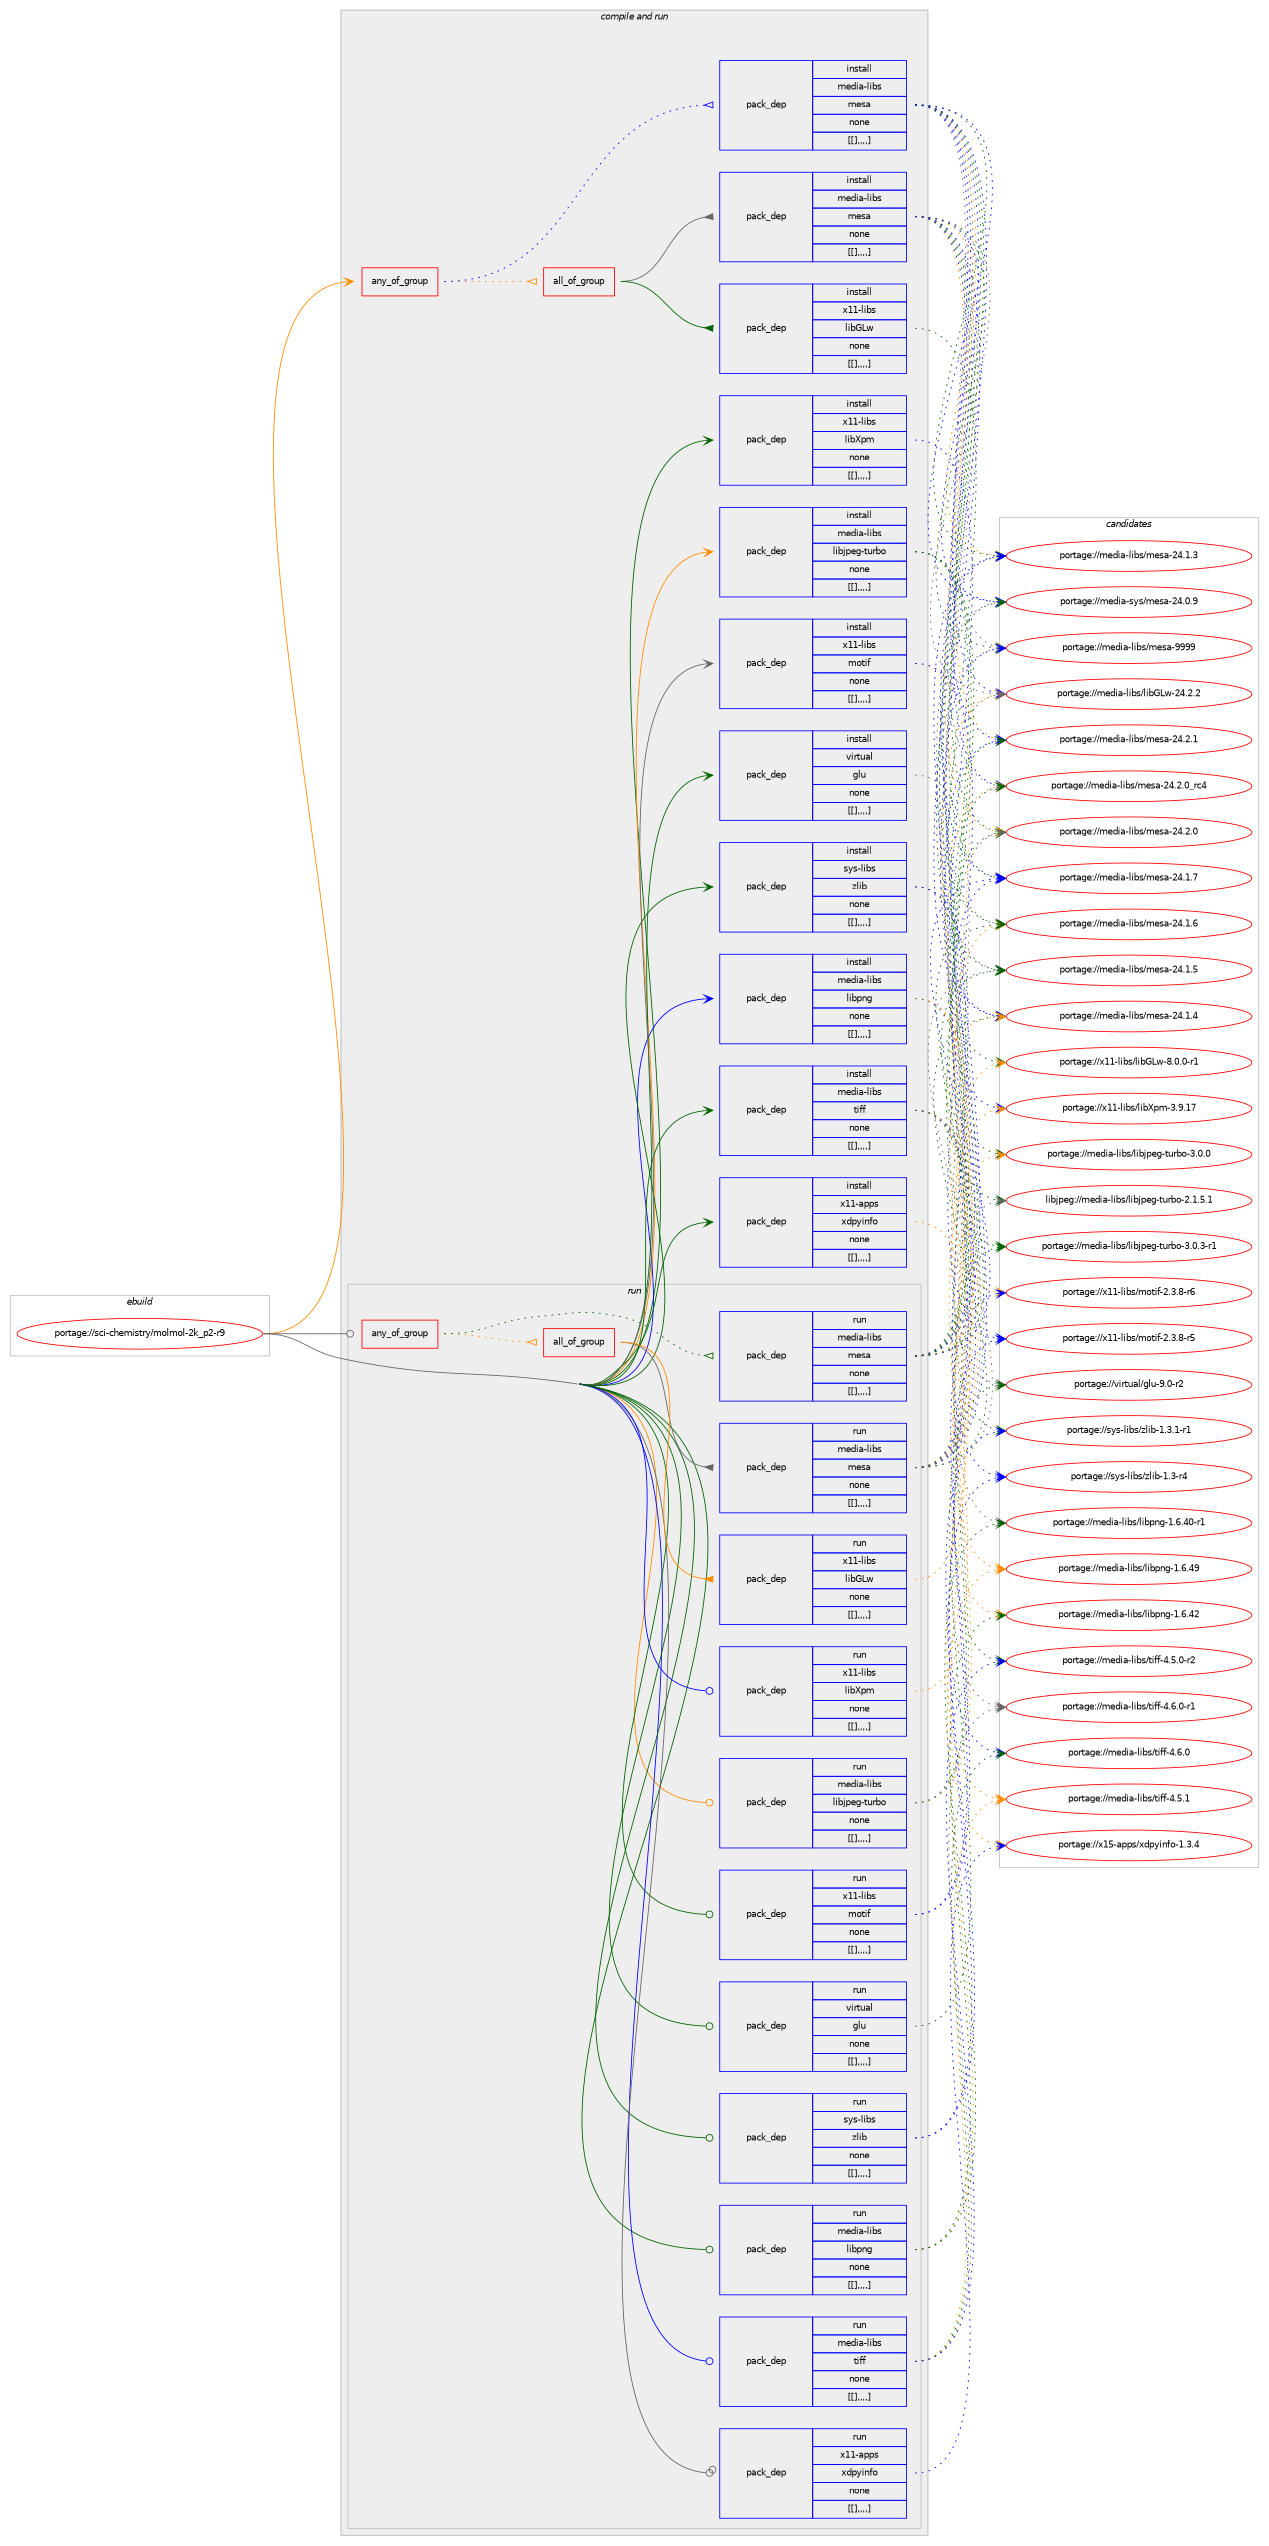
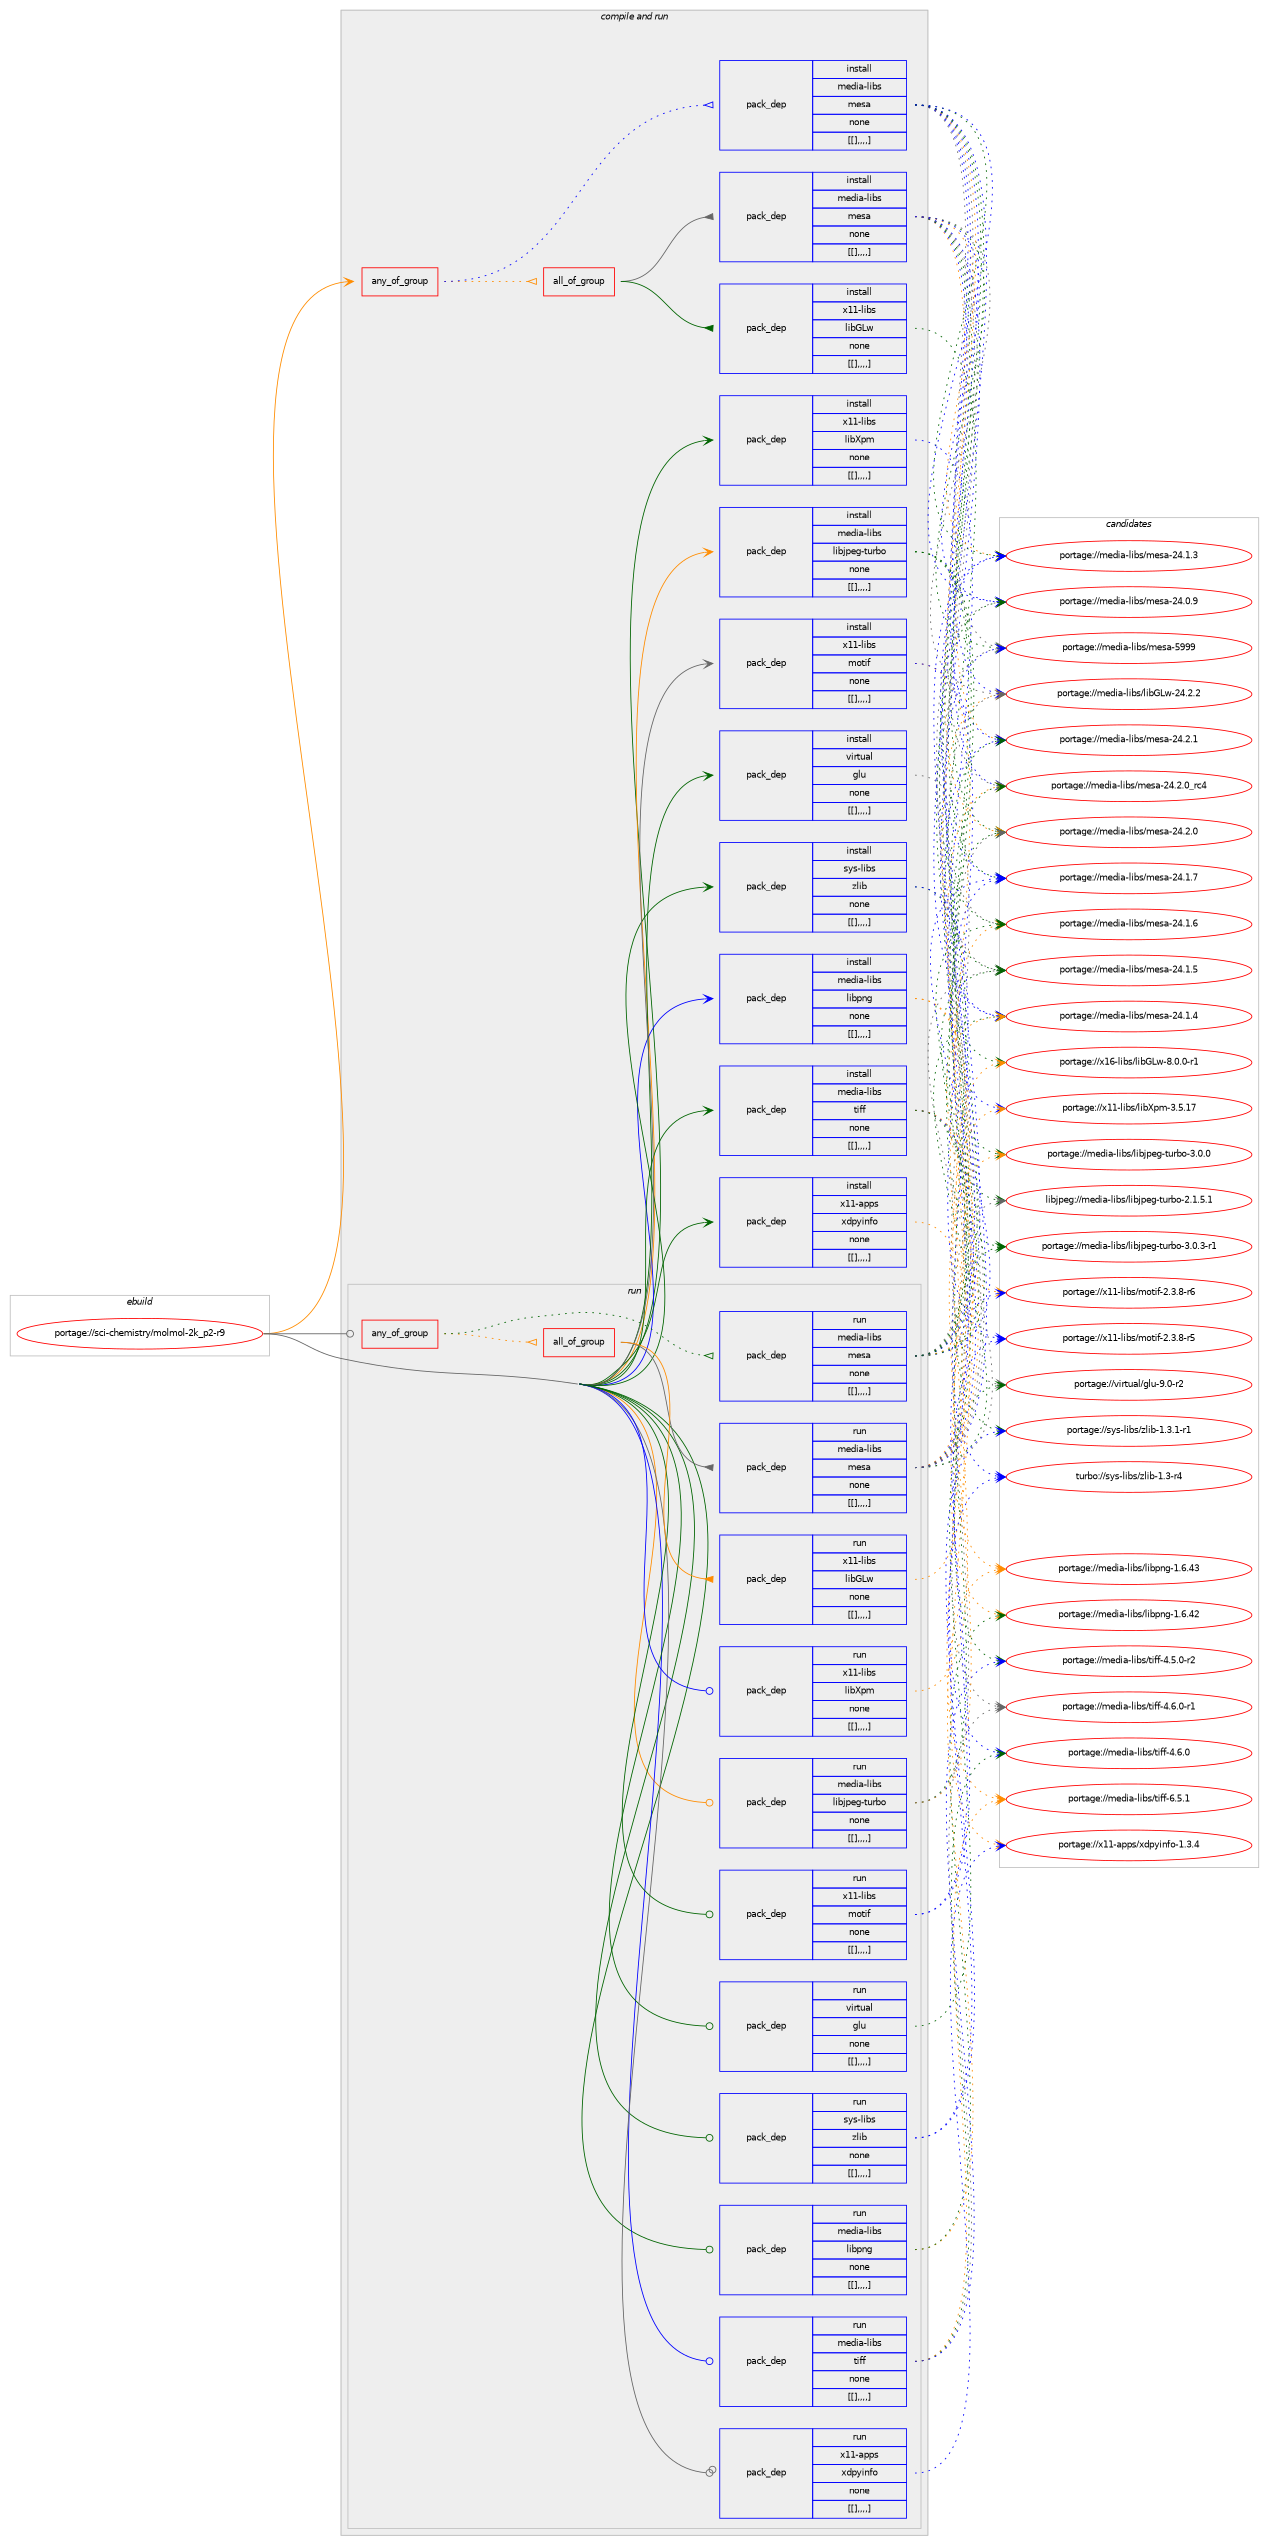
(1129, 602) -> (1129, 602)
(1129, 648) -> (1129, 648)
(1129, 1063) -> (1129, 1063)
(1129, 1109) -> (1129, 1109)
(1129, 1477) -> (1129, 1477)
(1129, 1523) -> none
(1129, 1569) -> (1129, 1569)
(1129, 1799) -> (1129, 1799)
(1129, 1845) -> (1129, 1845)
